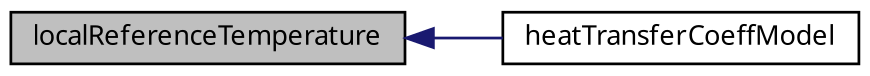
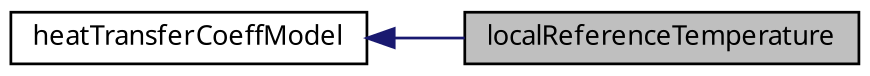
(468, 38) -> (429, 38)
